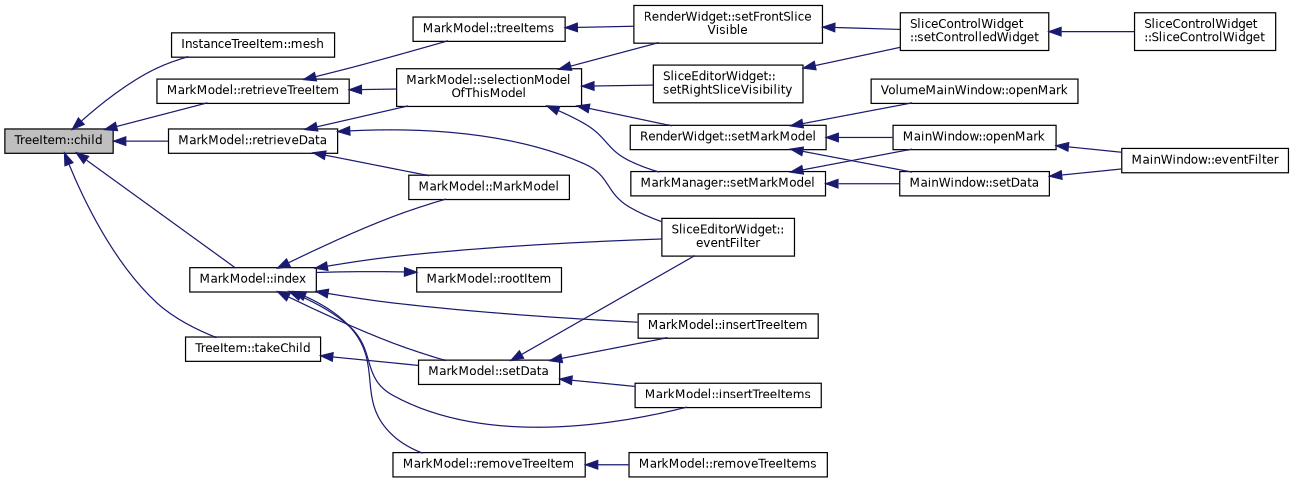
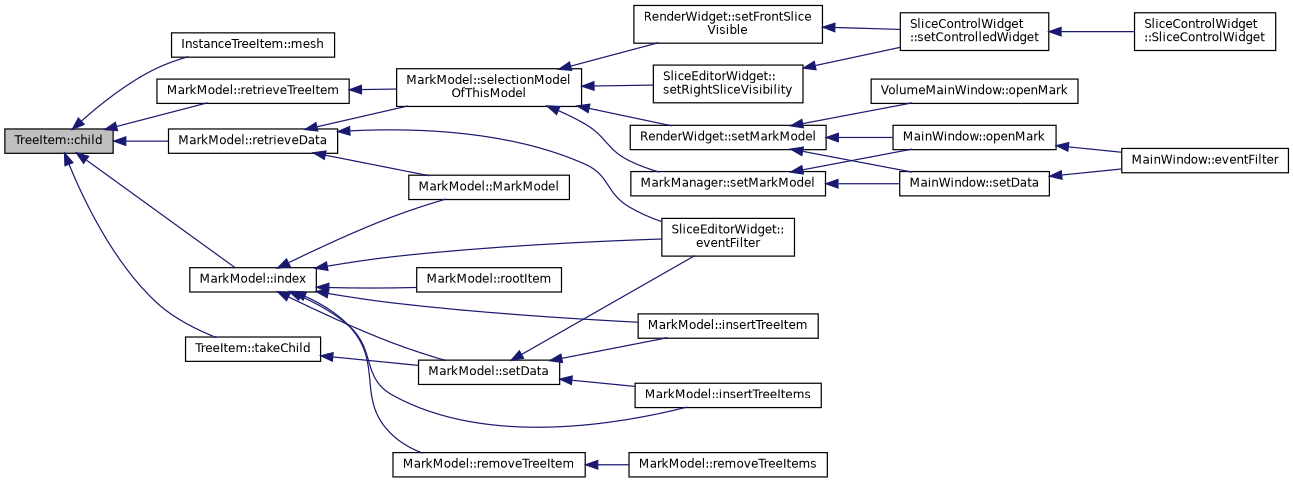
(489, 29) -> none
(361, 272) -> (373, 288)
